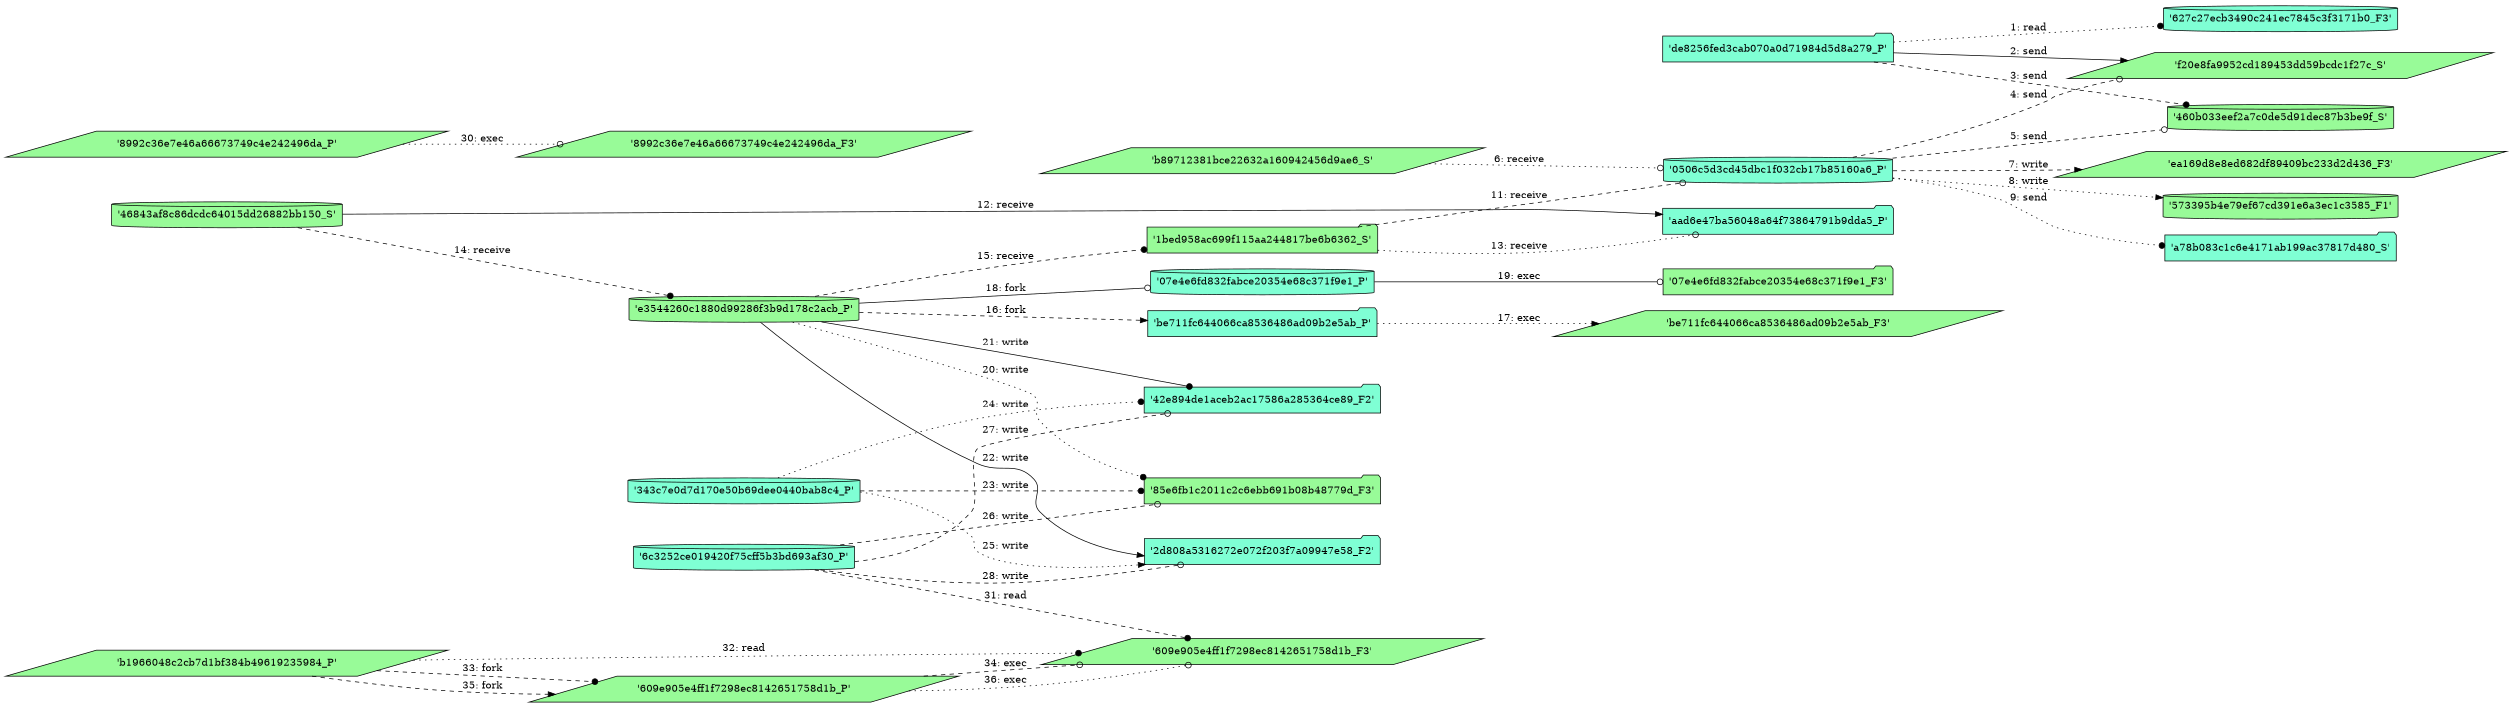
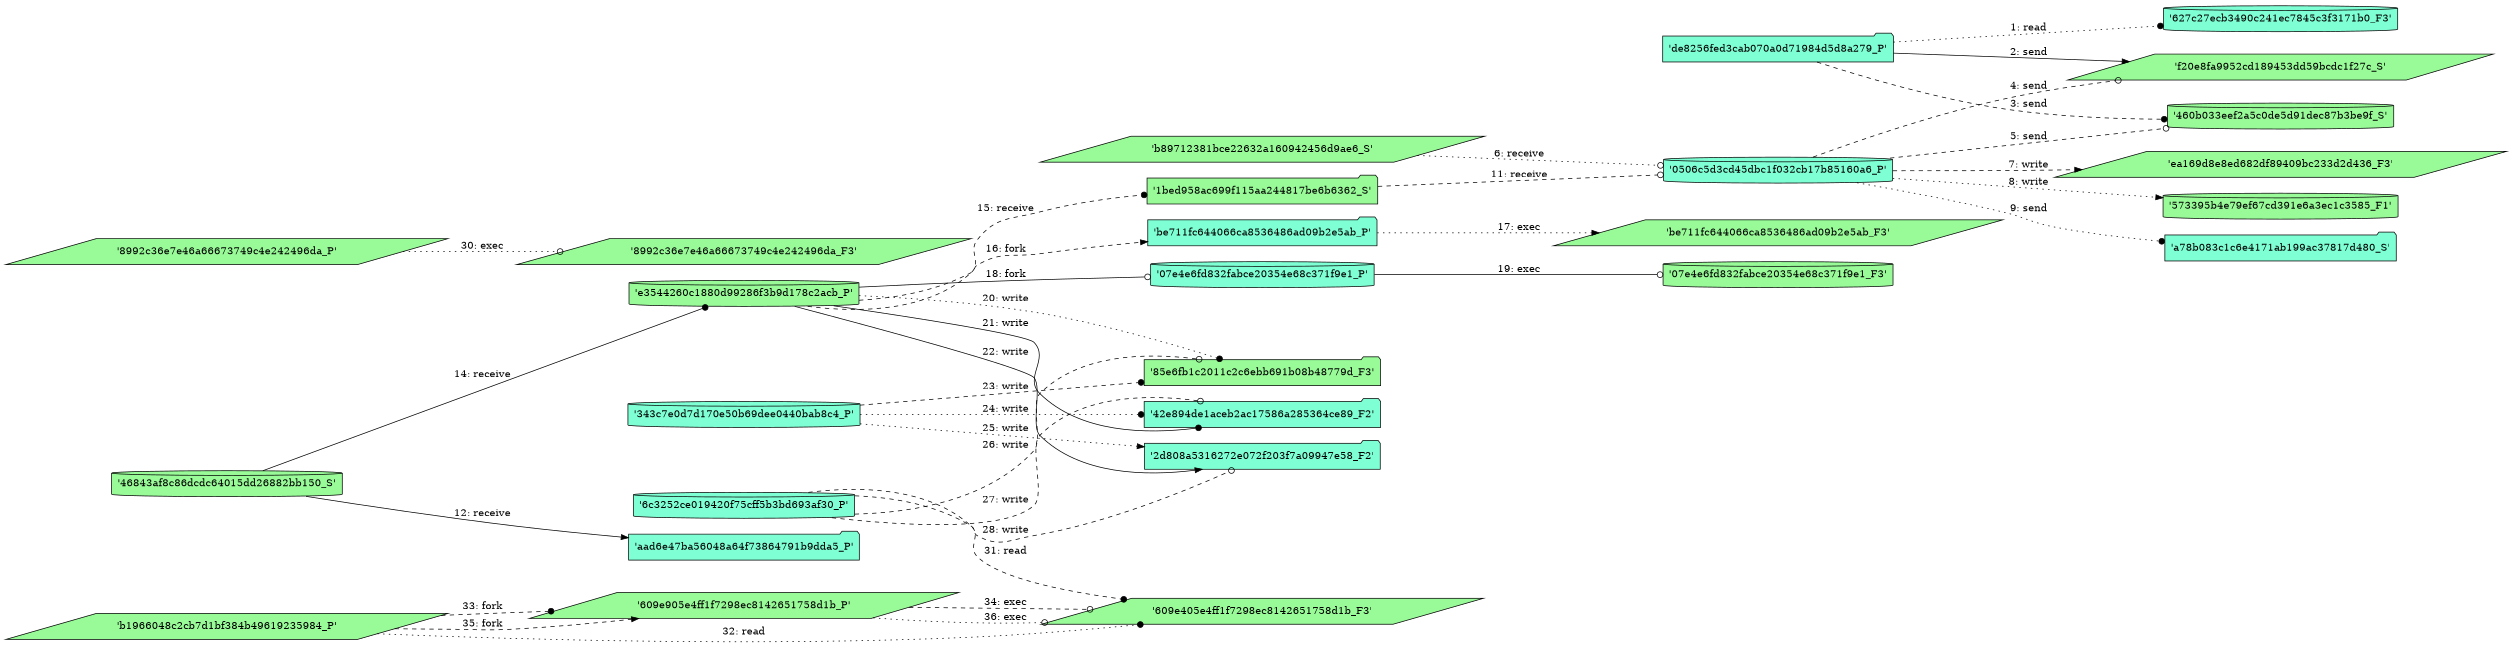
(2281, 117) -> (2281, 116)
(1536, 252) -> none
(483, 261) -> (483, 390)
(1778, 282) -> (1778, 275)
(1262, 652) -> (1262, 611)
